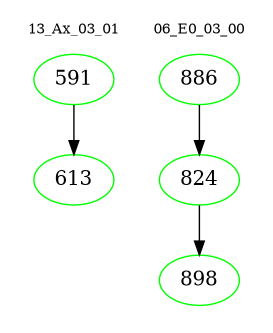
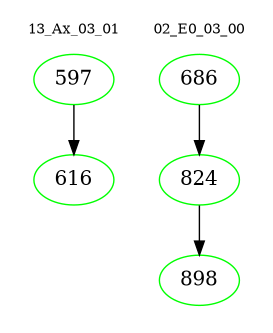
(199, 30) -> (199, 30)
(74, 79) -> (74, 79)
(199, 79) -> (199, 79)
(74, 180) -> (74, 180)
